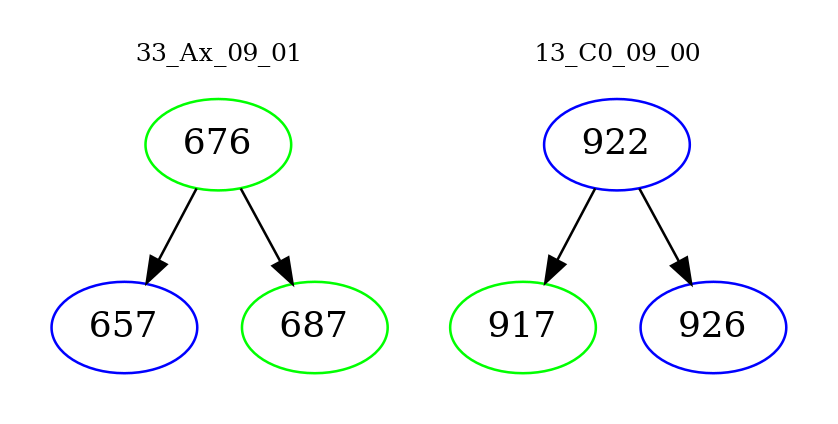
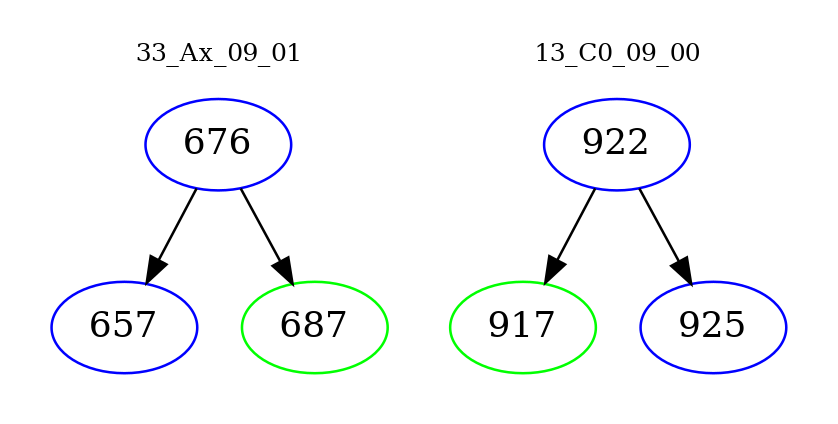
(218, 145) -> (218, 145)
(713, 328) -> (713, 328)
